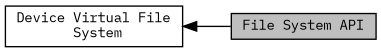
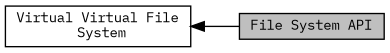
(94, 26) -> (98, 26)
